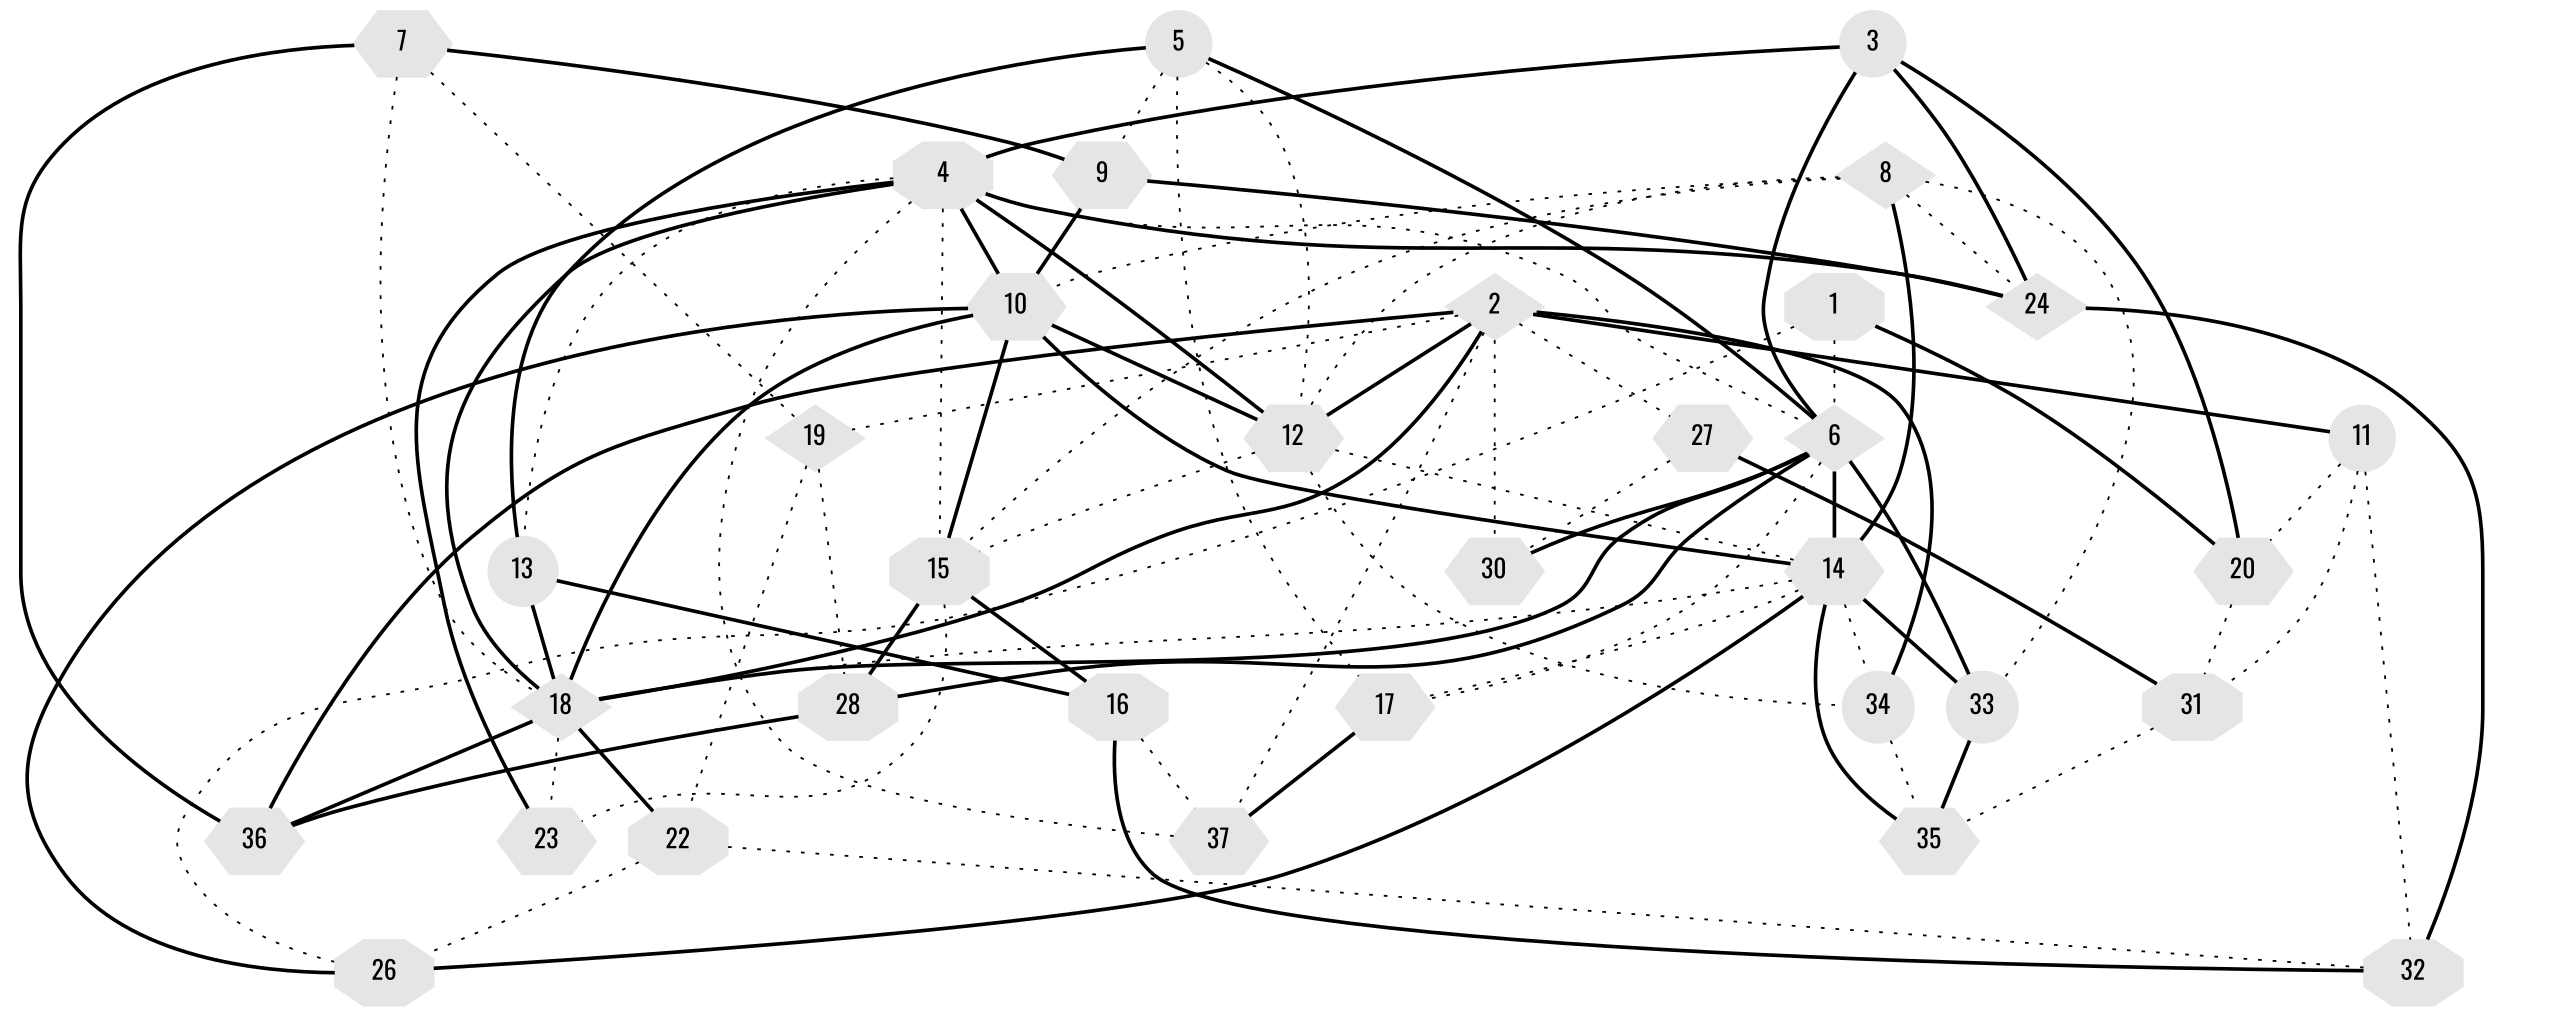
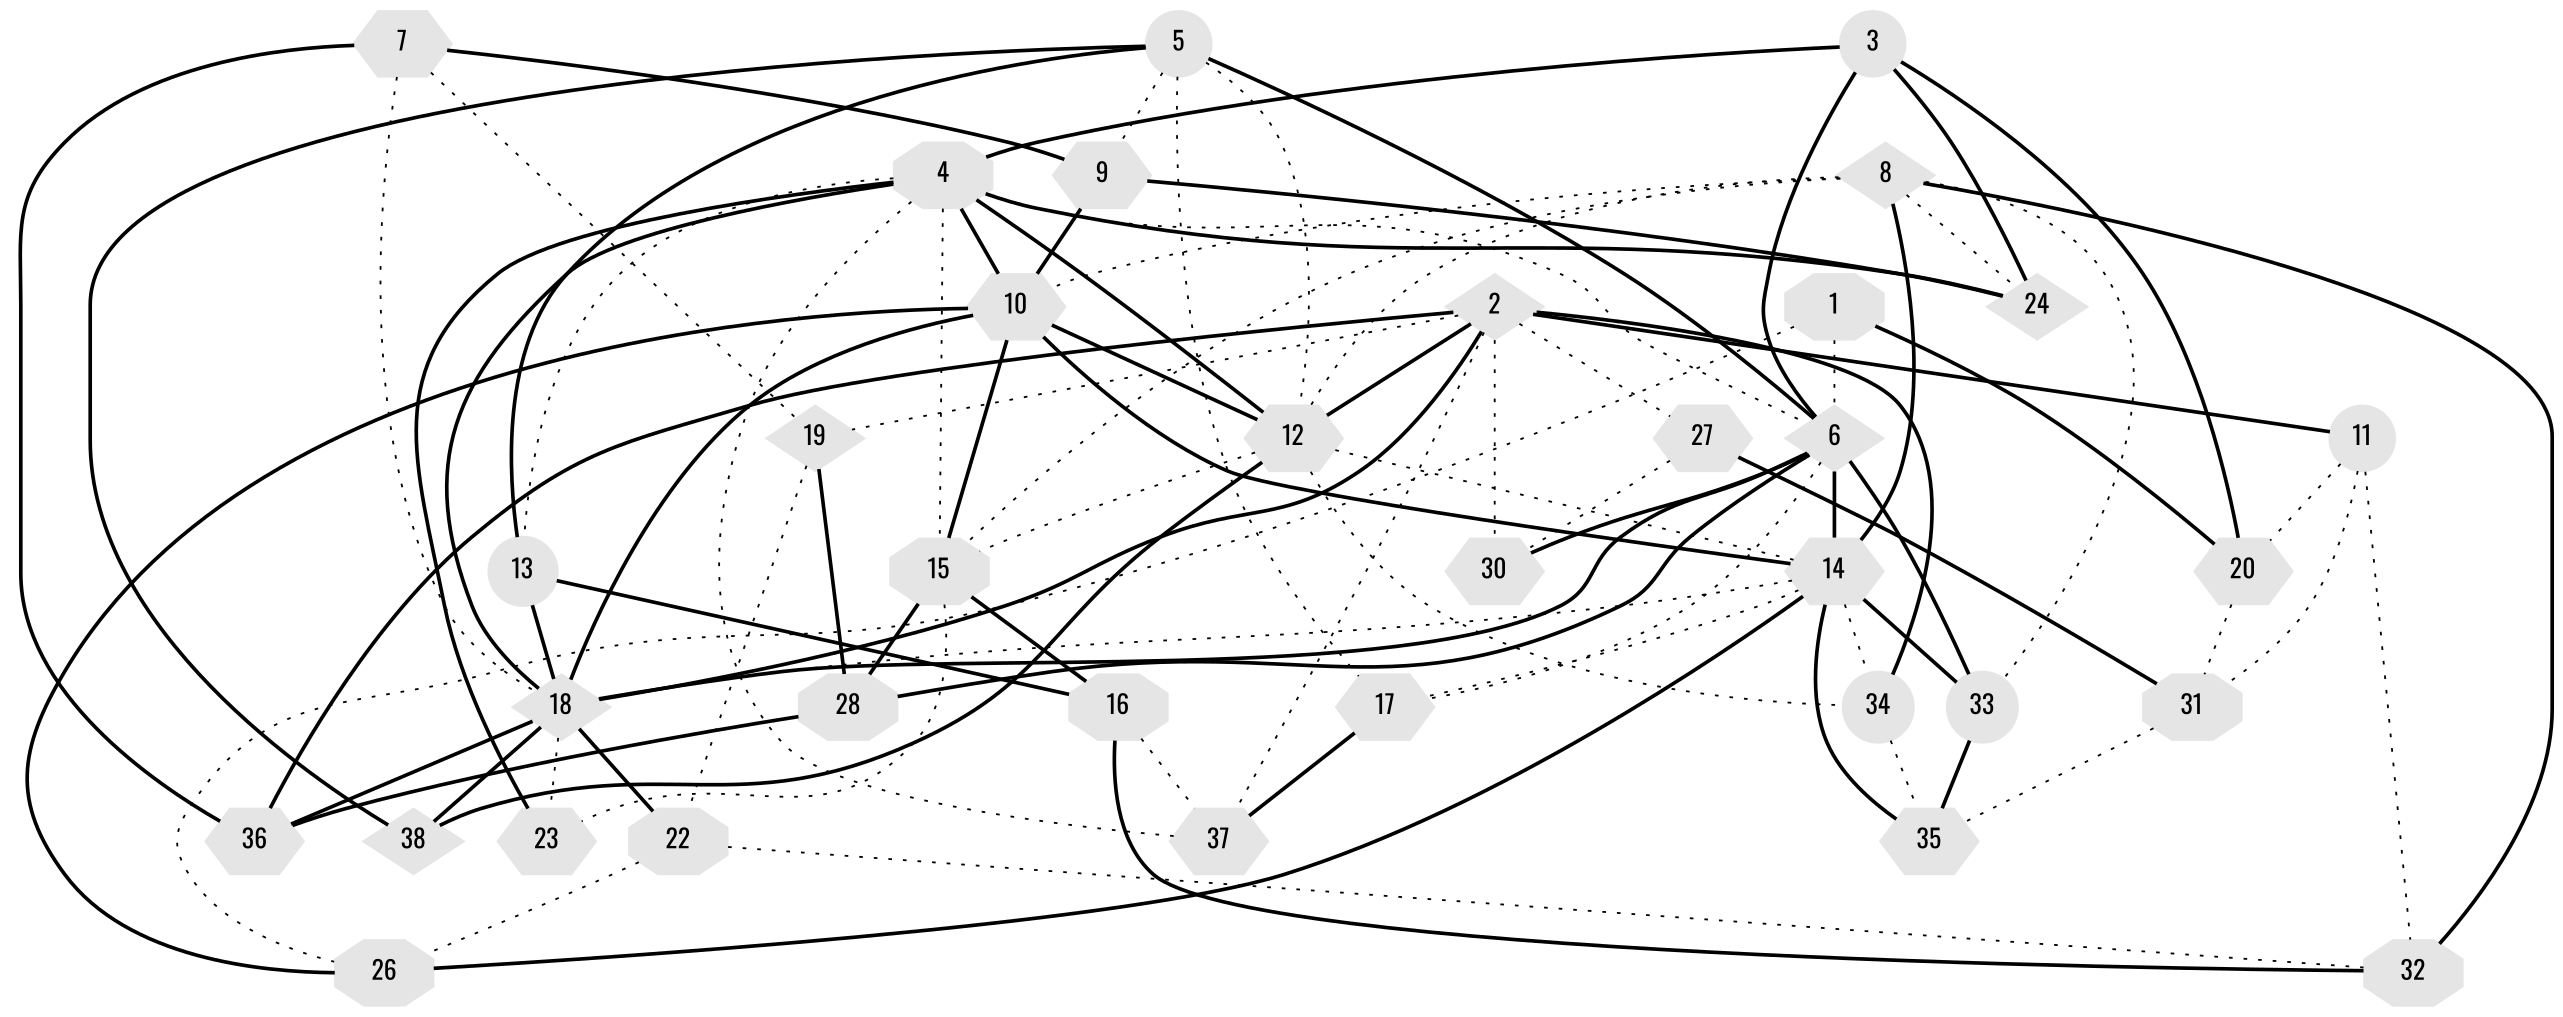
(2475, 493) -> (2509, 370)
(832, 572) -> (832, 572)
none -> (413, 841)
